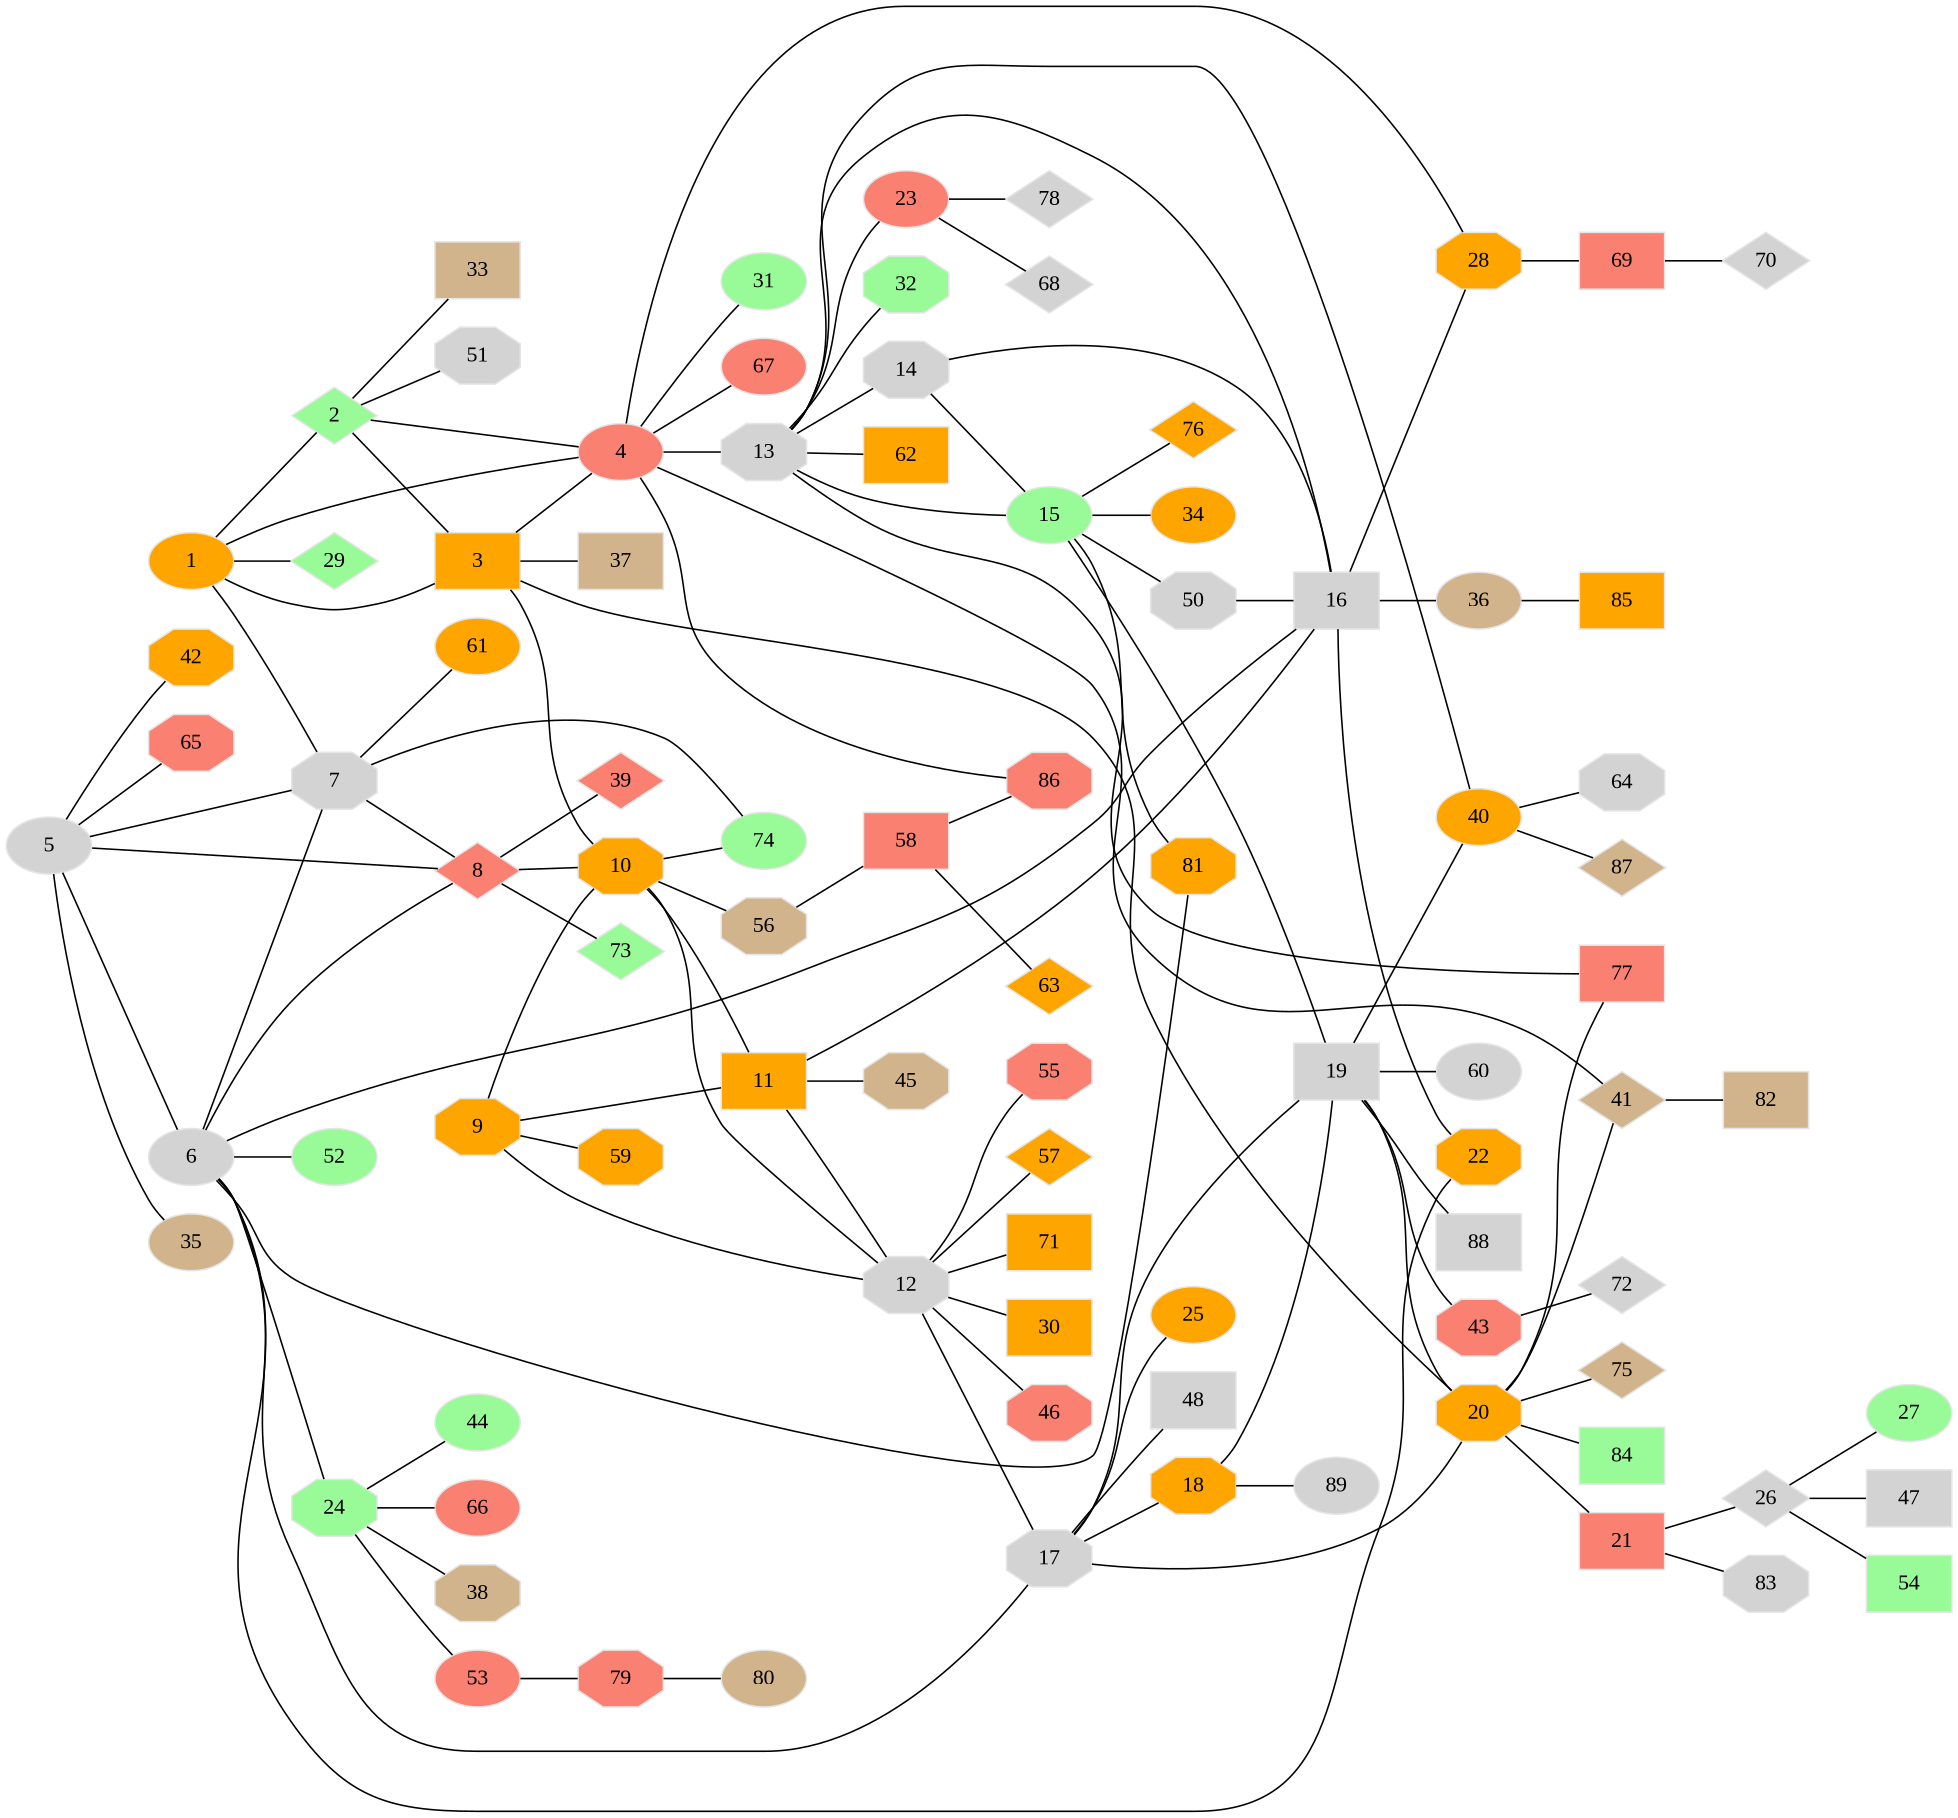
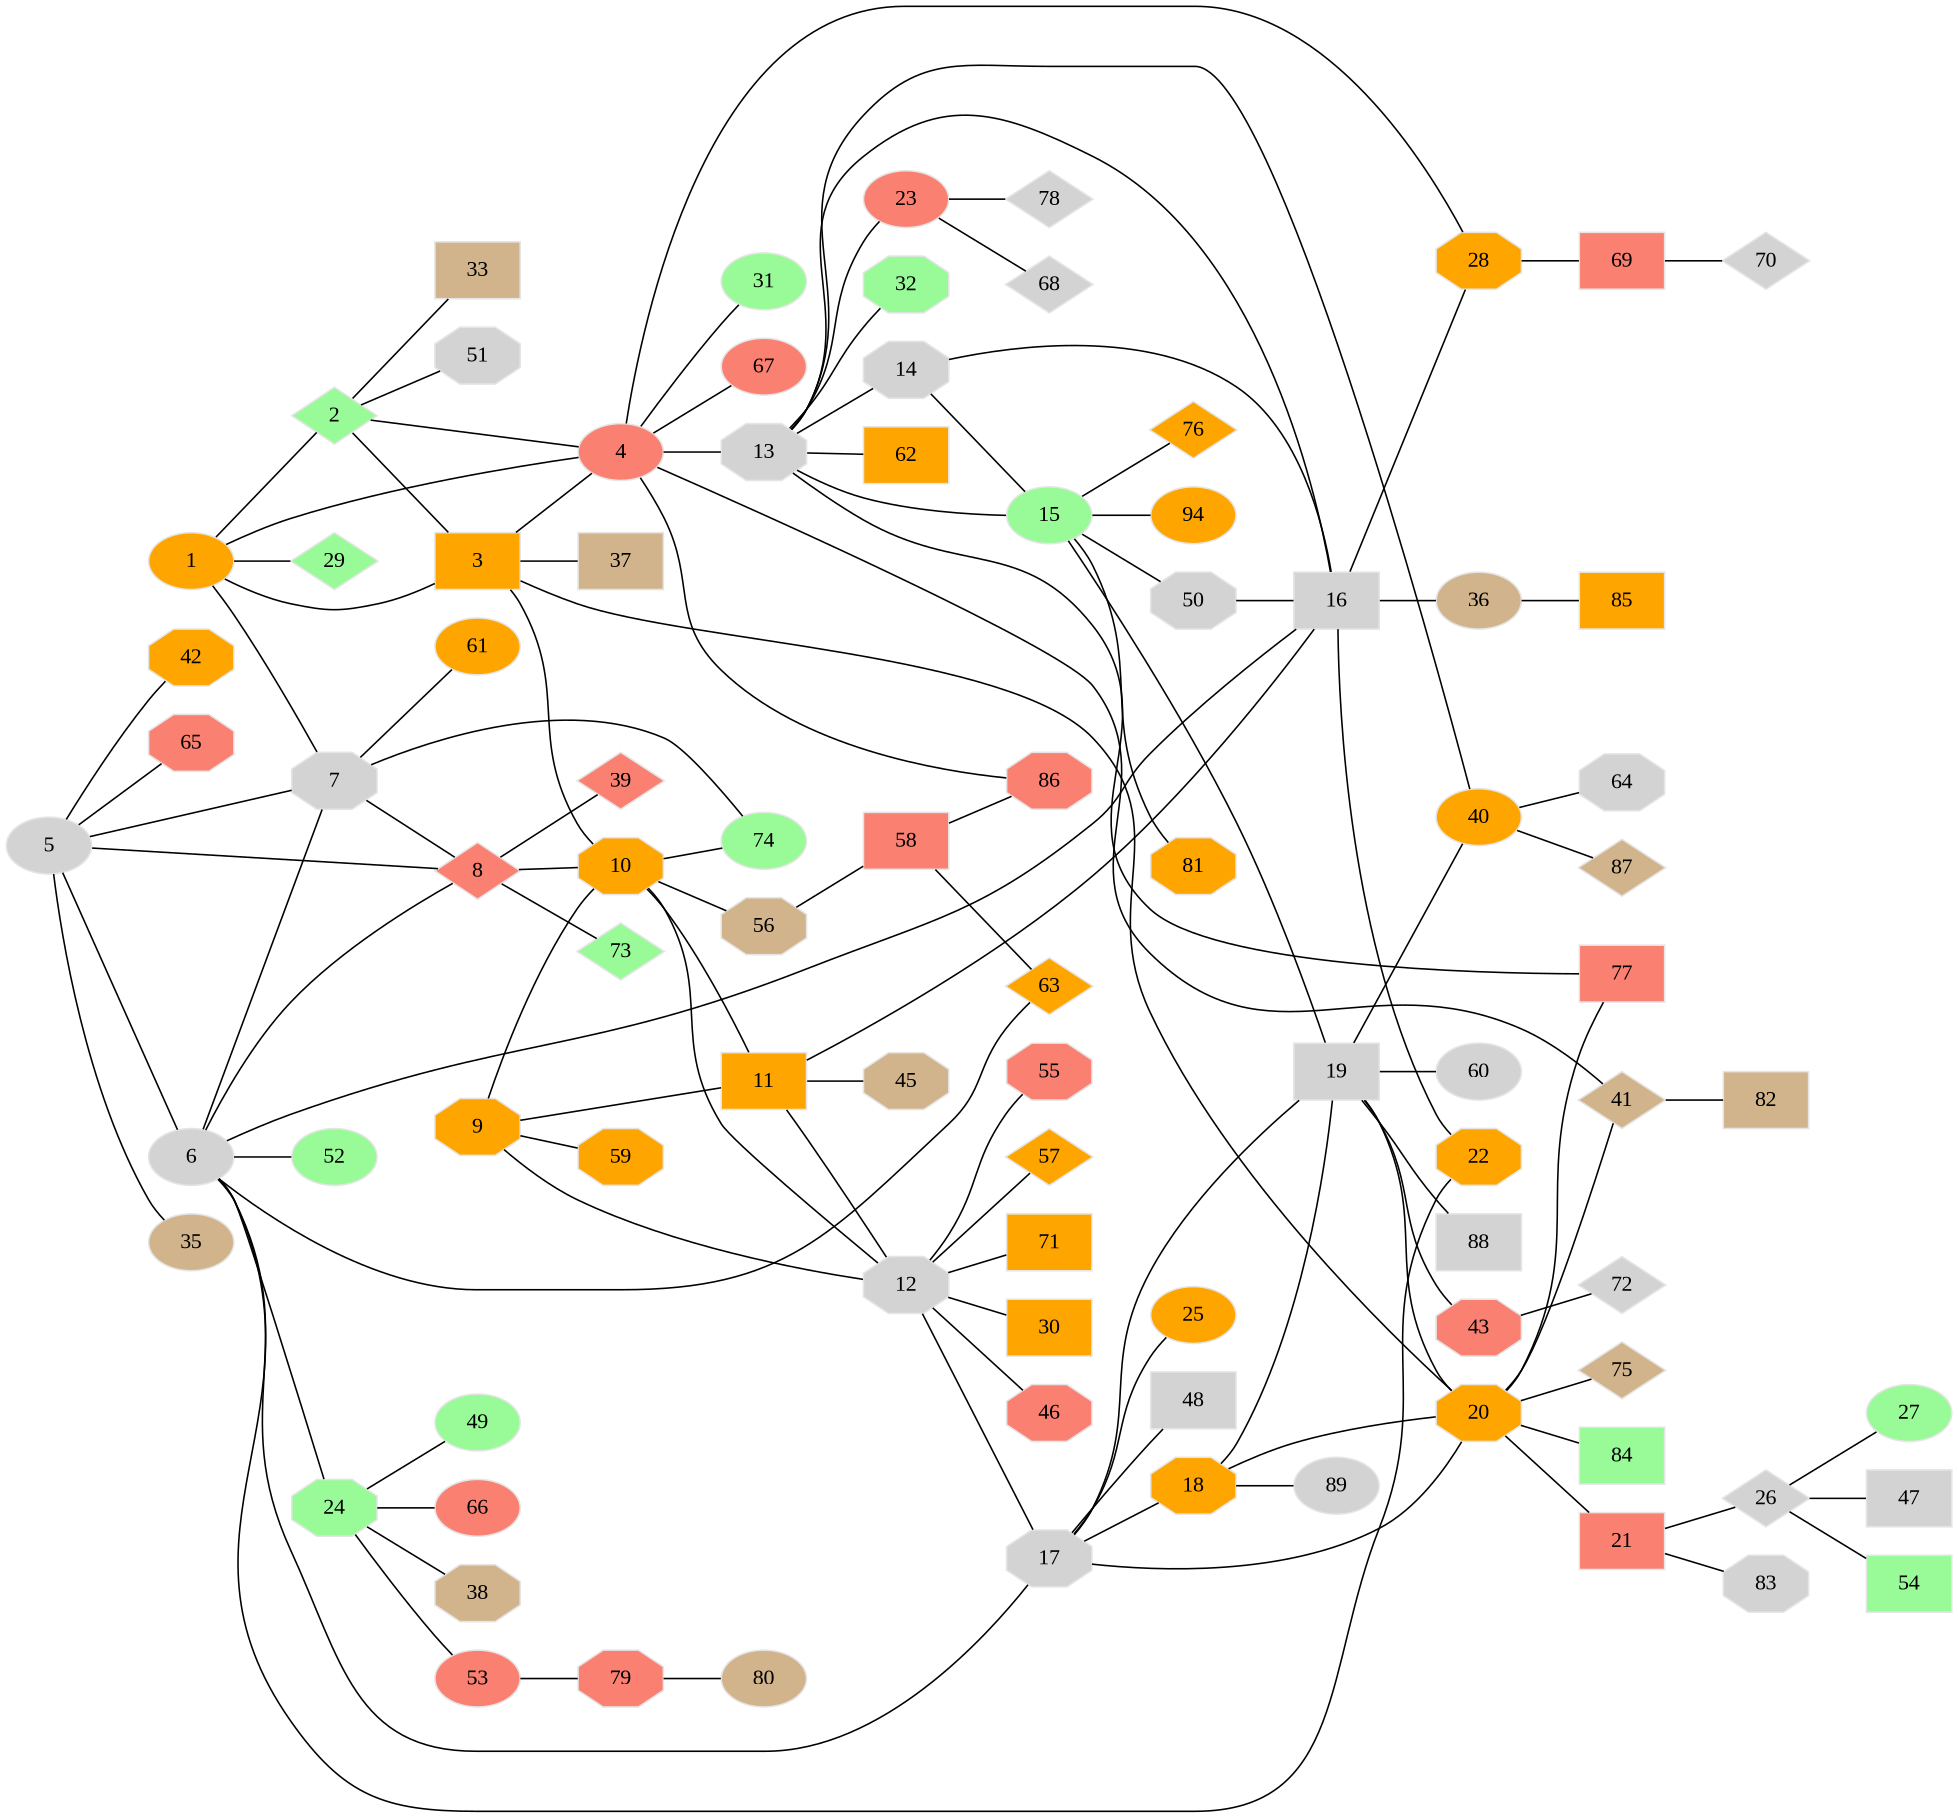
(1193, 515) -> (1193, 515)
(478, 1422) -> (478, 1422)
none -> (1330, 1434)
(903, 1452) -> (670, 1288)
